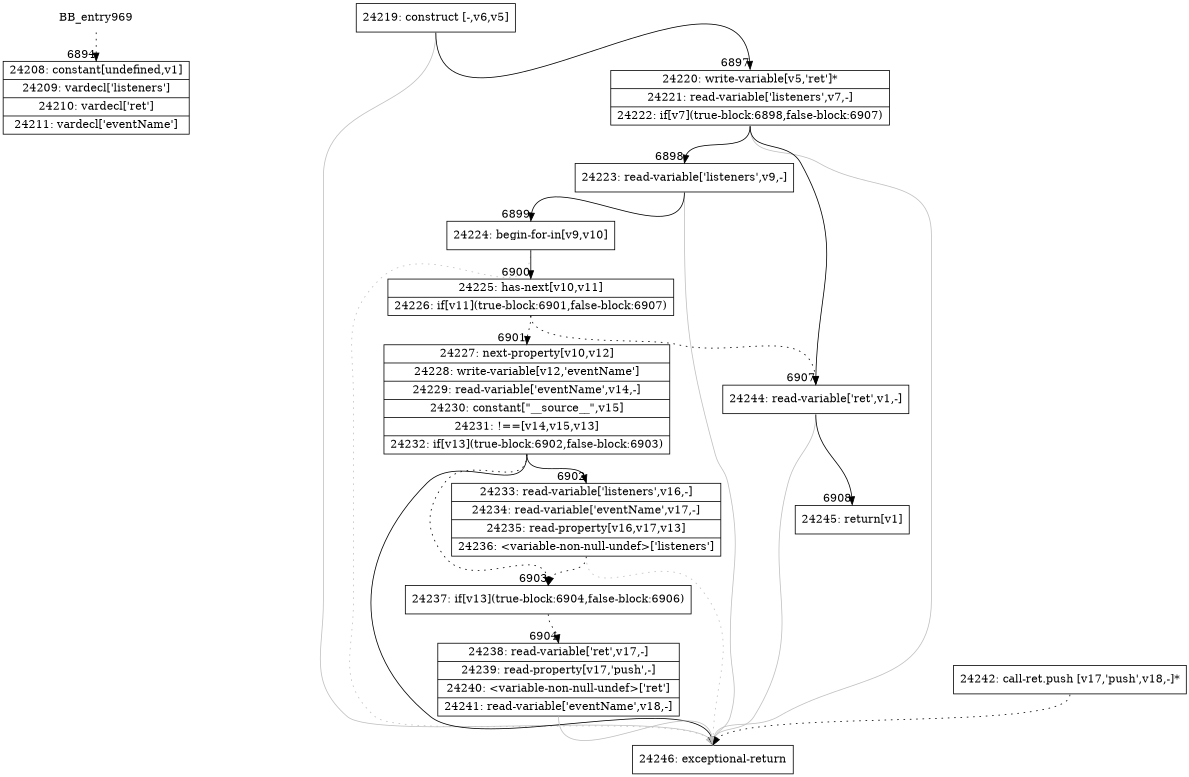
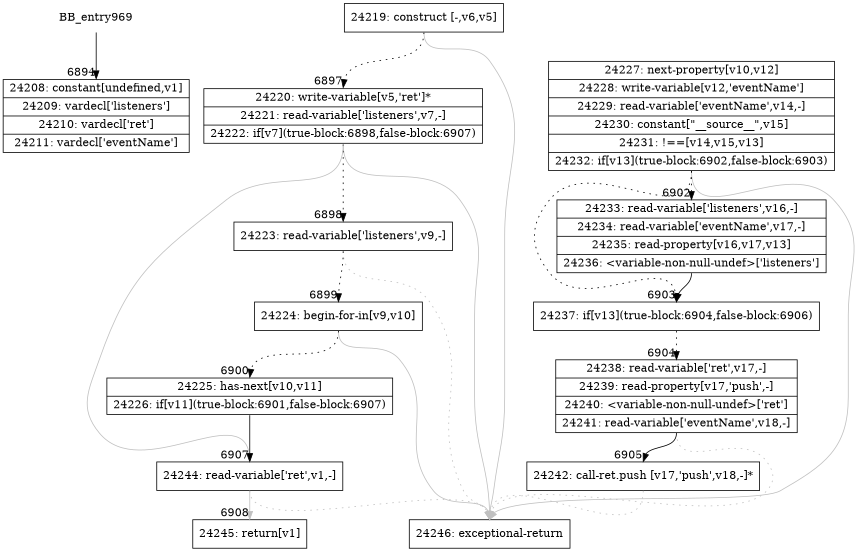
(96, 43) -> (96, 51)
(589, 52) -> (387, 59)
(721, 144) -> (343, 179)
(611, 208) -> (341, 272)
(825, 234) -> (120, 311)
(531, 260) -> (298, 354)
(530, 326) -> none
(677, 344) -> (250, 434)
none -> (664, 446)
(832, 456) -> (250, 501)
(721, 467) -> (451, 357)
(552, 469) -> (692, 181)
(571, 570) -> (687, 284)
(353, 579) -> (417, 419)
(780, 587) -> (366, 505)
(707, 597) -> none
(398, 682) -> (846, 420)
(895, 720) -> (570, 506)
(632, 732) -> (697, 505)
